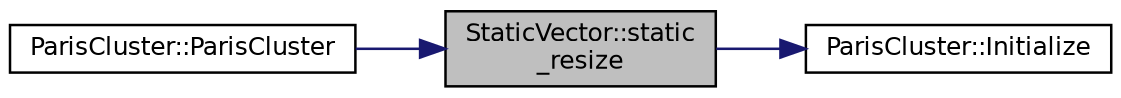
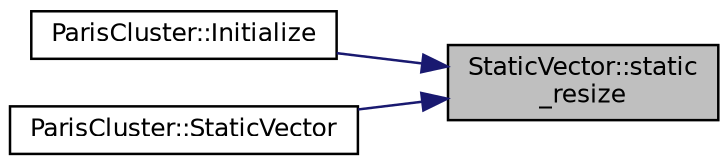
(183, 49) -> (184, 130)
(748, 49) -> (379, 58)
